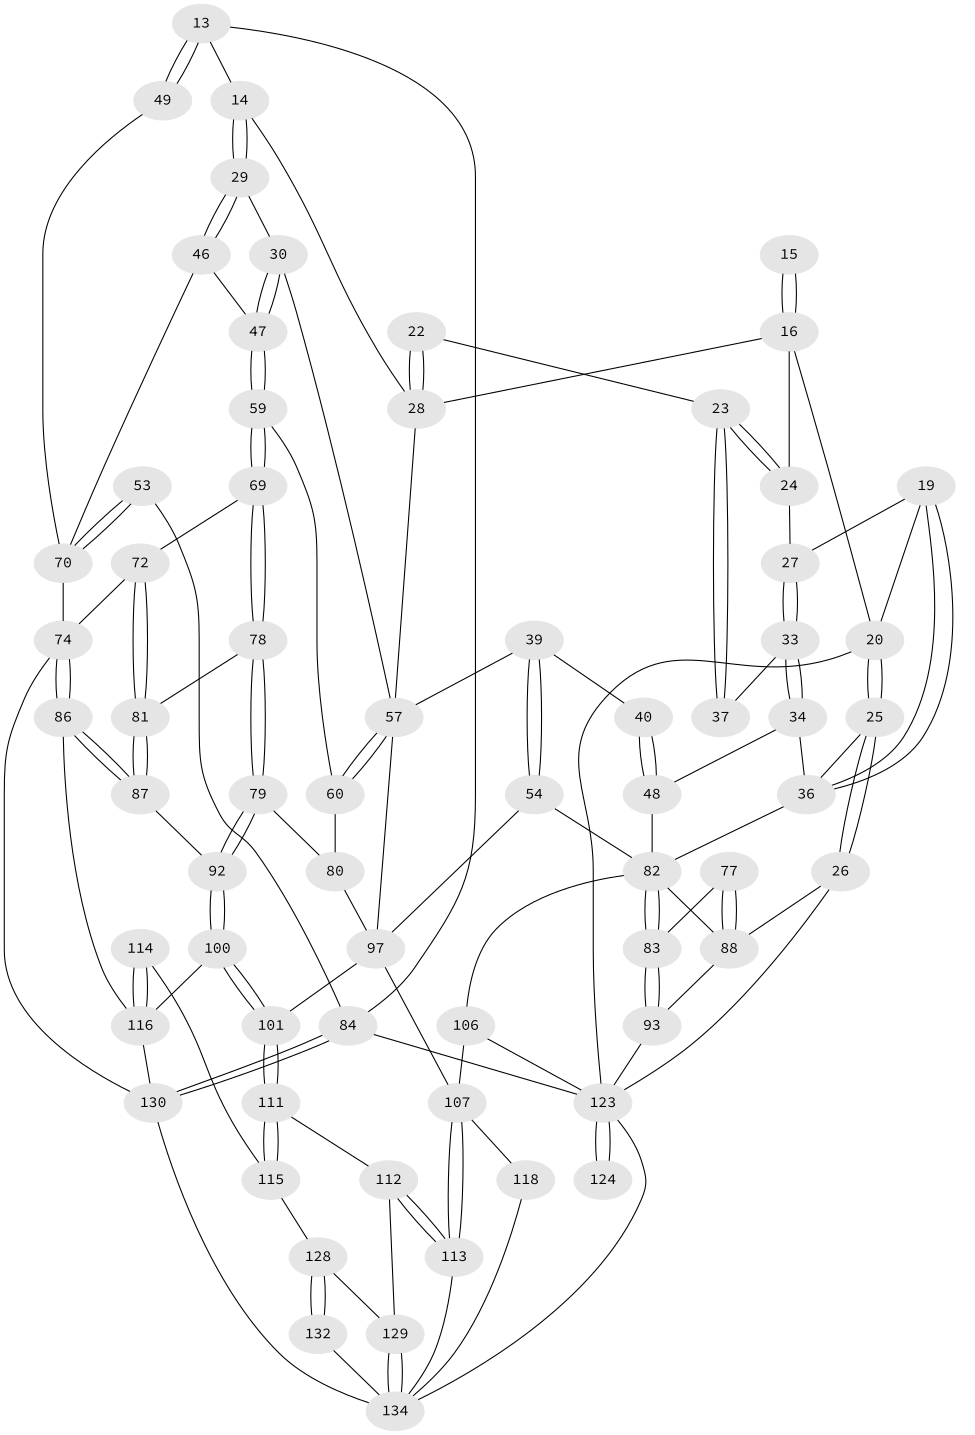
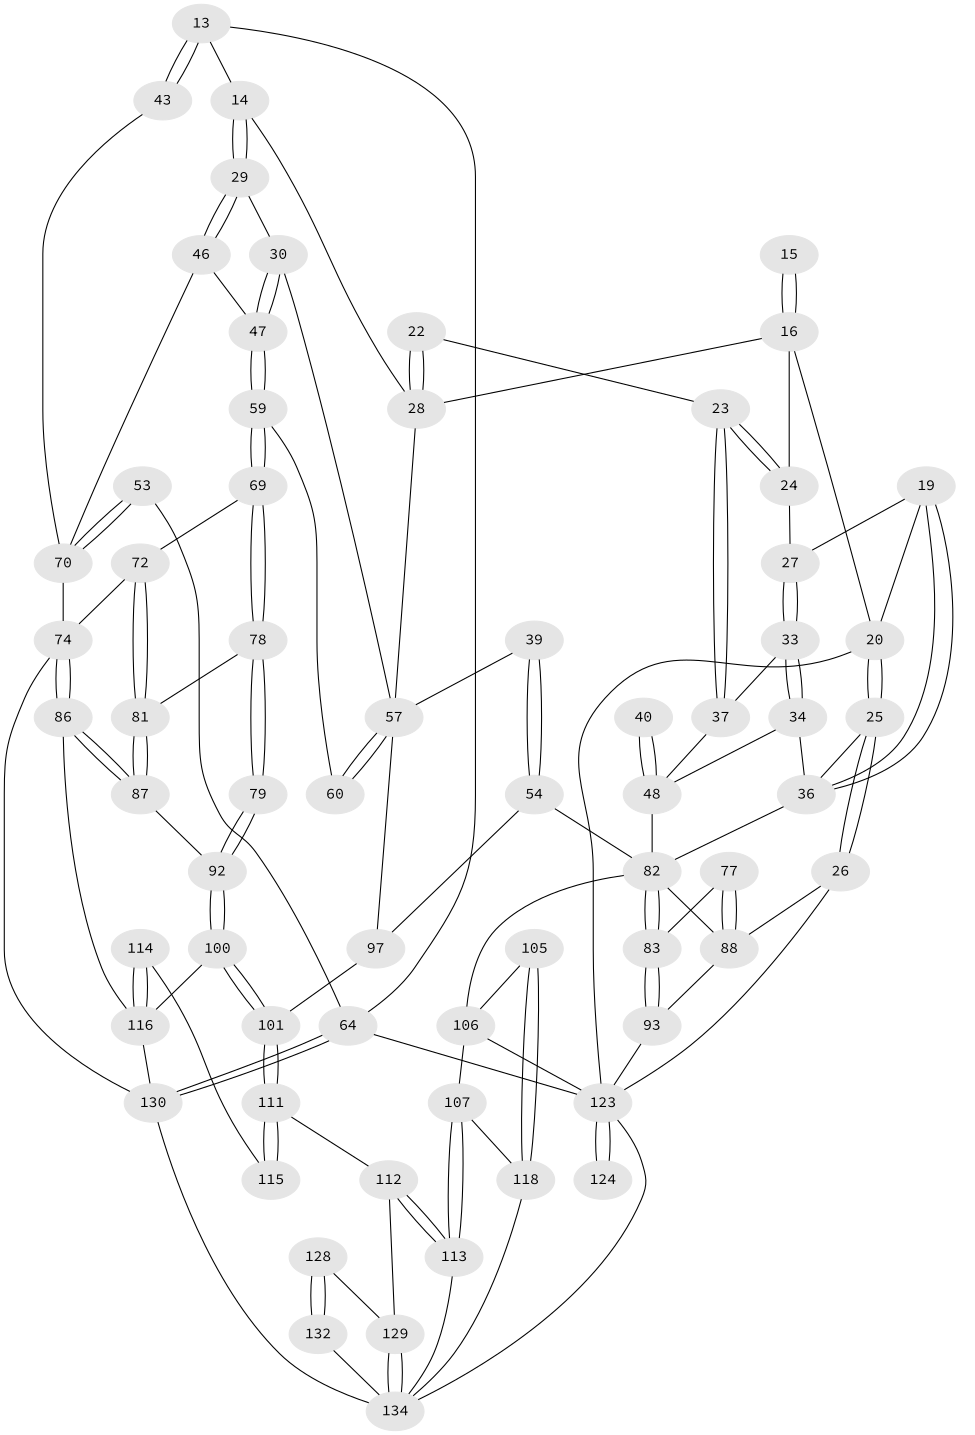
(163, 101) -> (163, 101)
(589, 679) -> none
none -> (686, 756)
(335, 872) -> none
none -> (534, 949)
(348, 1026) -> (348, 1026)
(417, 1026) -> none
(294, 1219) -> none
